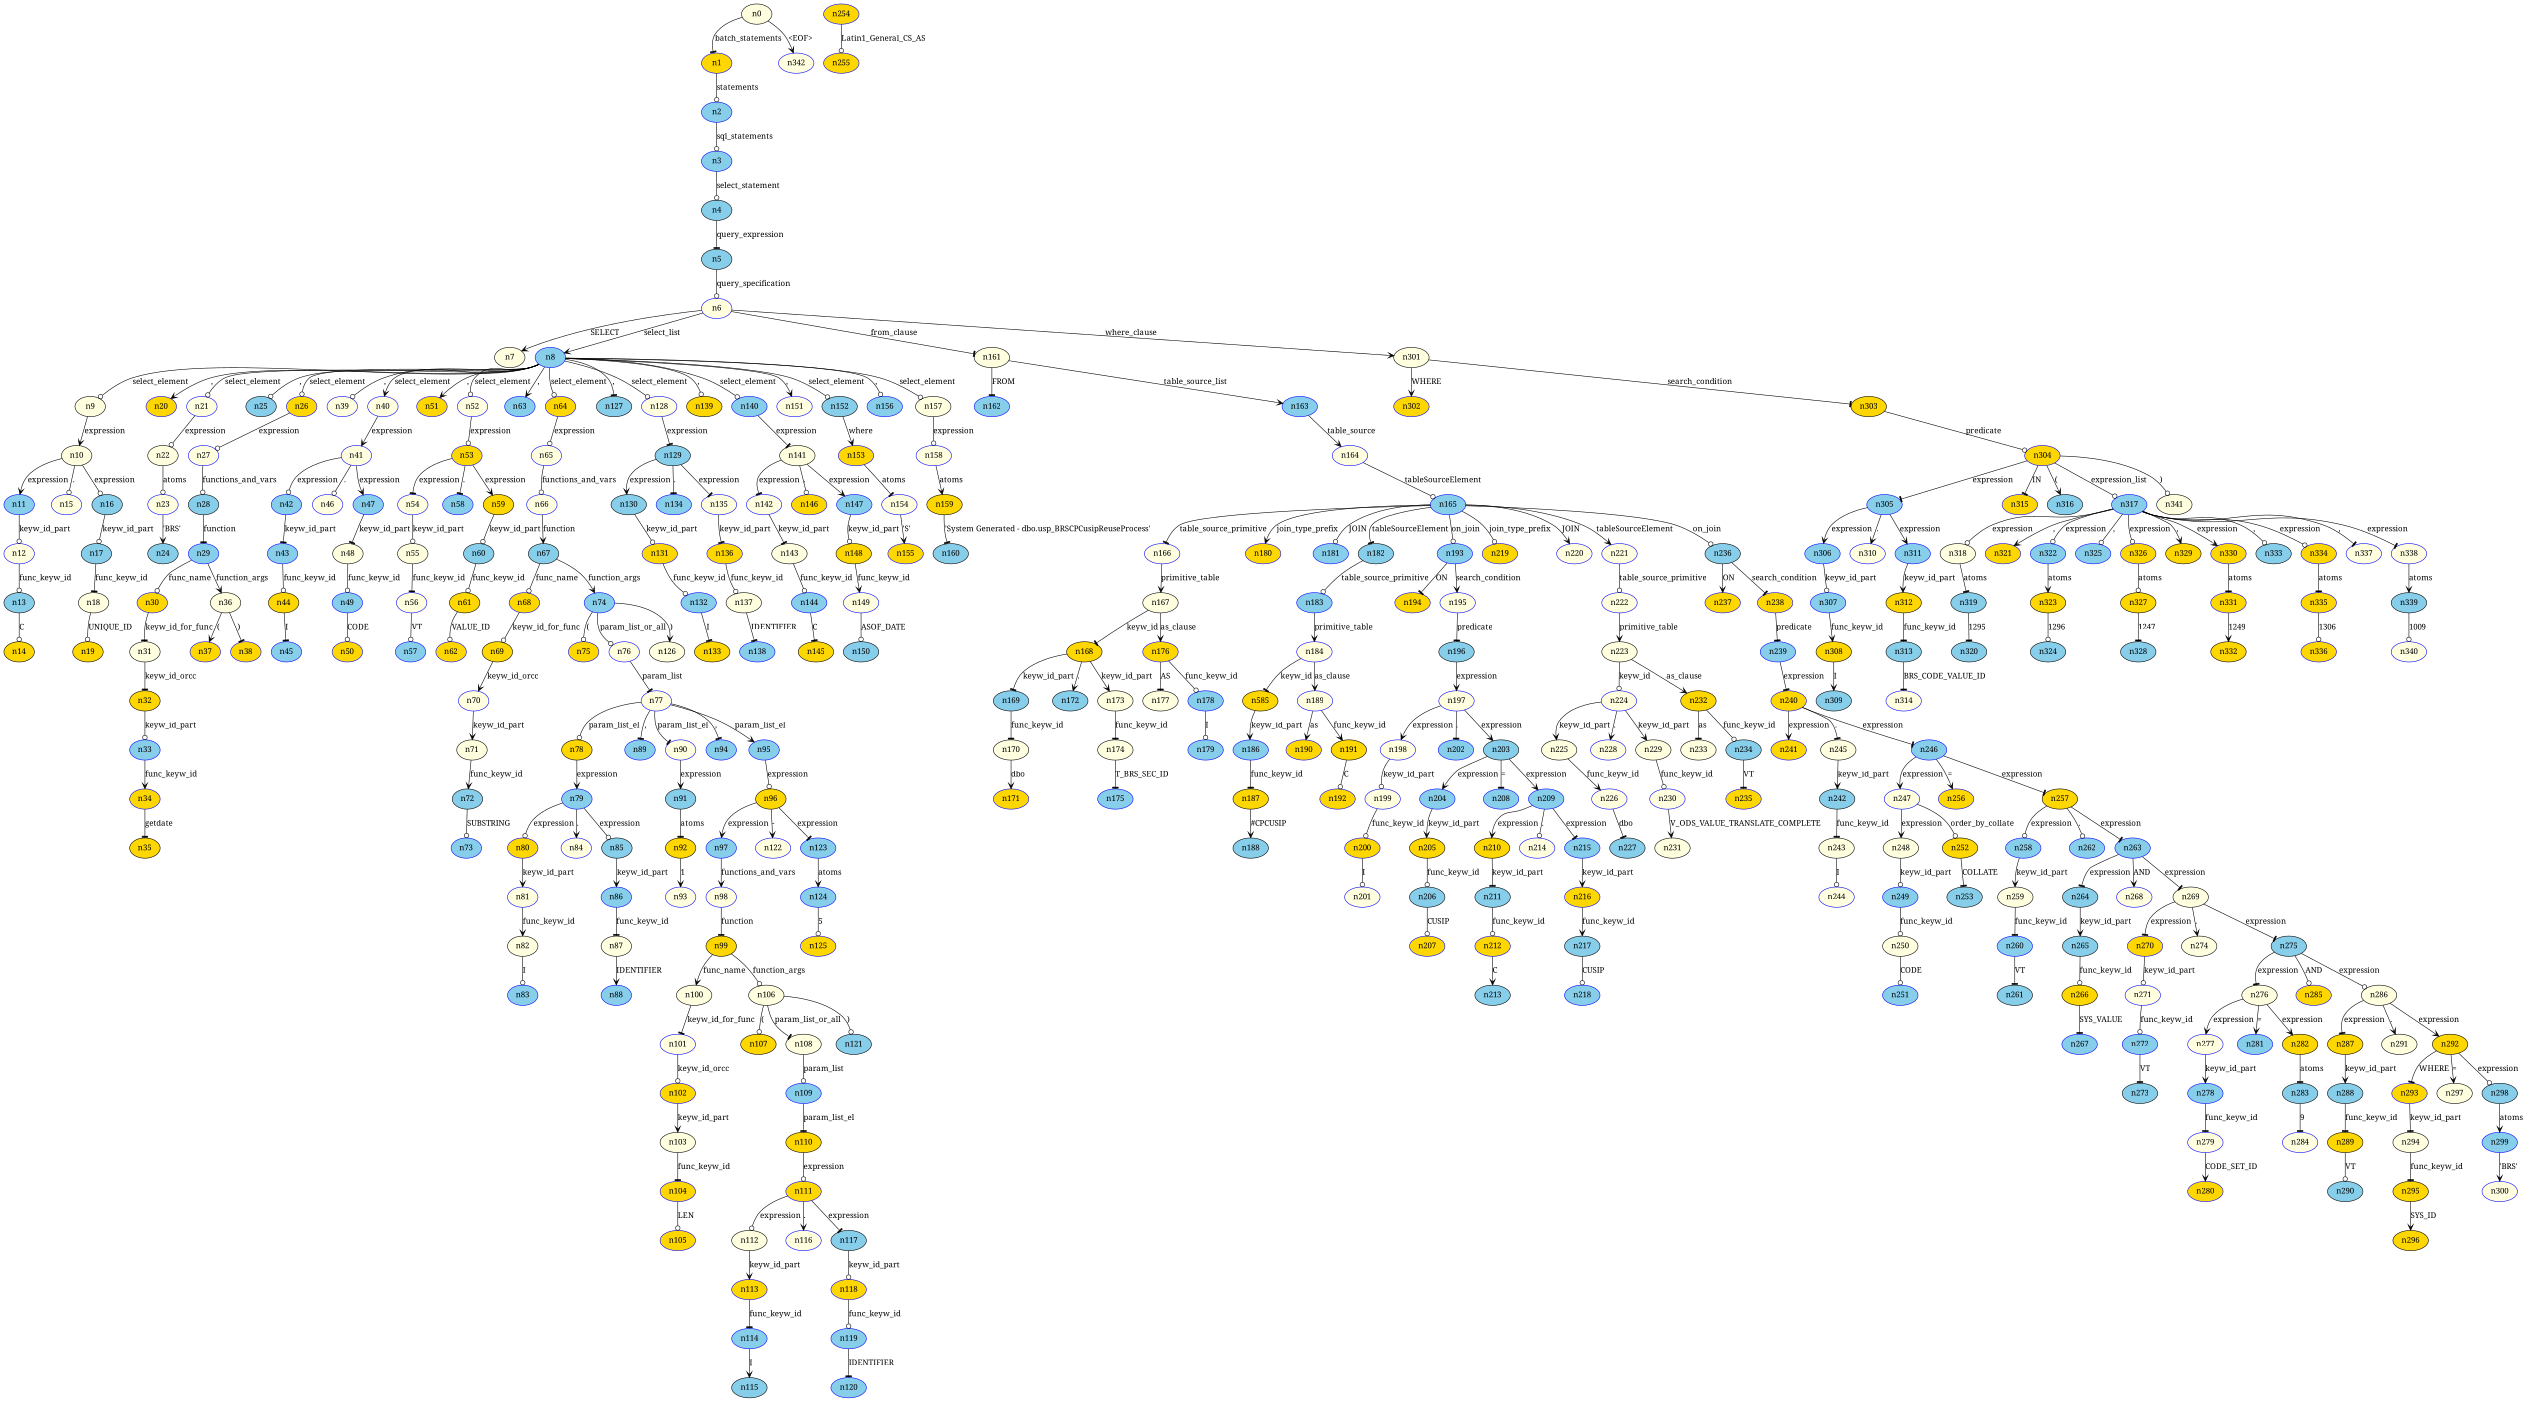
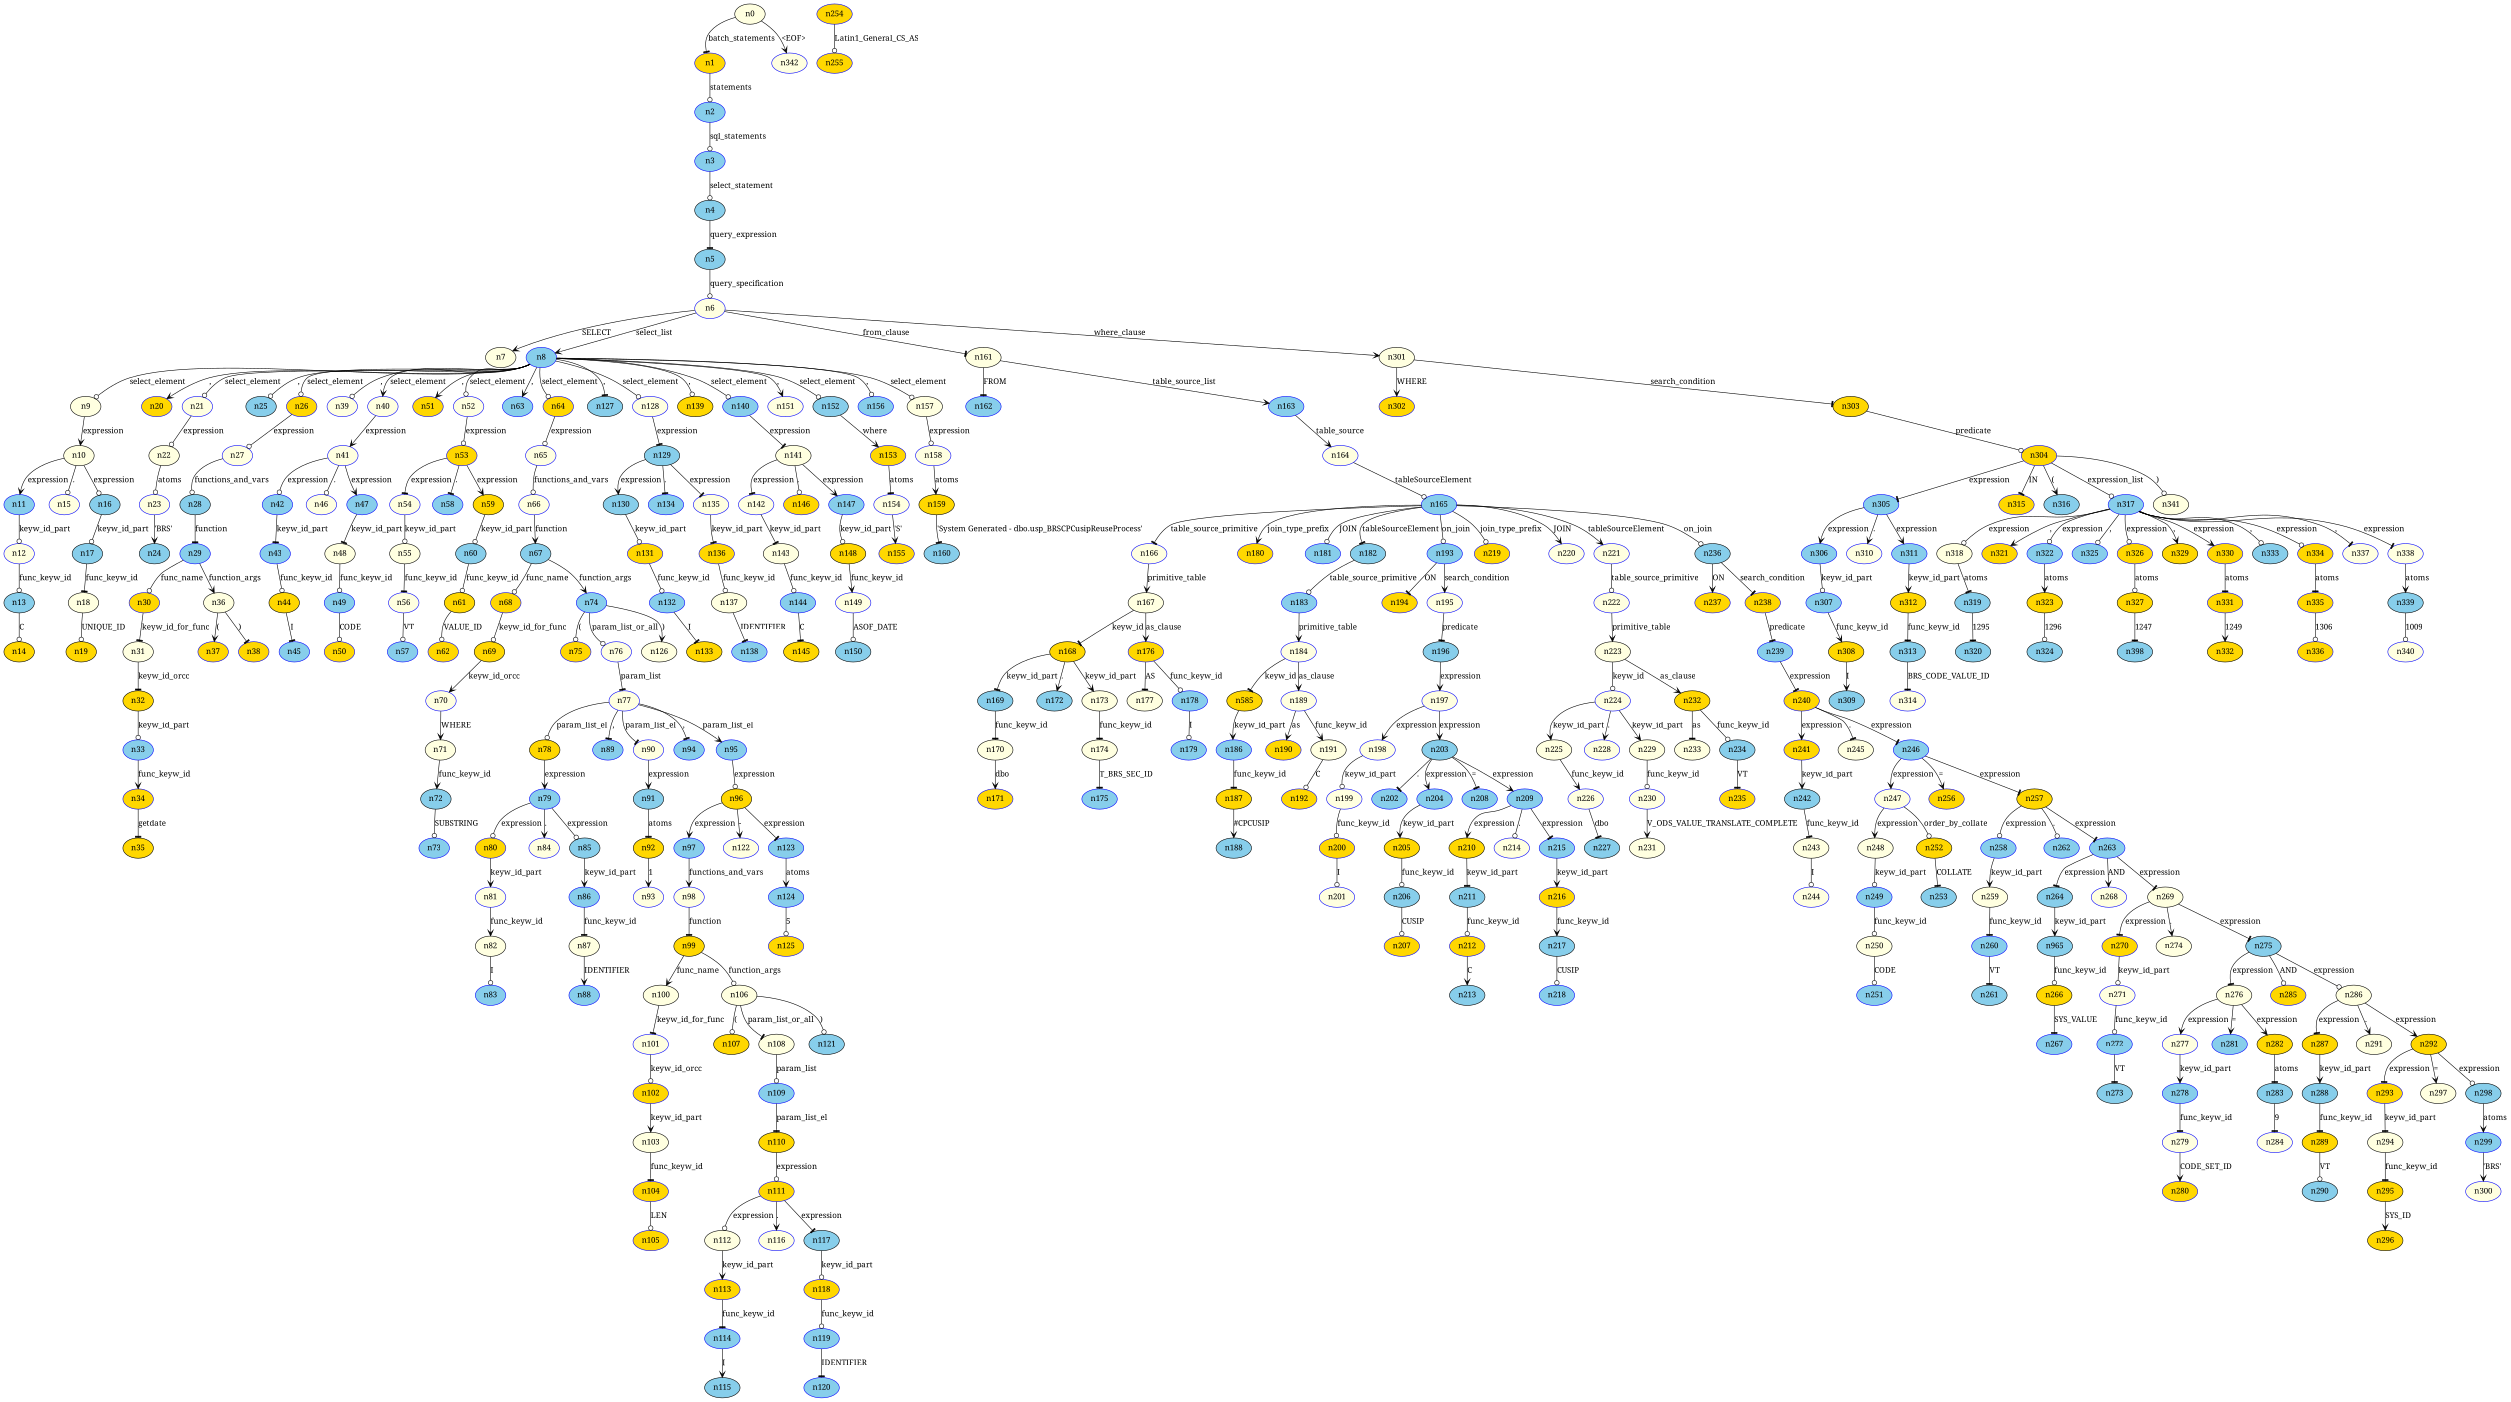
(2138, 652) -> (2135, 652)
(1456, 724) -> (1416, 773)
(499, 725) -> (456, 725)
(1349, 750) -> (1329, 750)
(1838, 772) -> (1802, 772)
(2080, 946) -> (2055, 946)
(2434, 1069) -> (2410, 1069)
